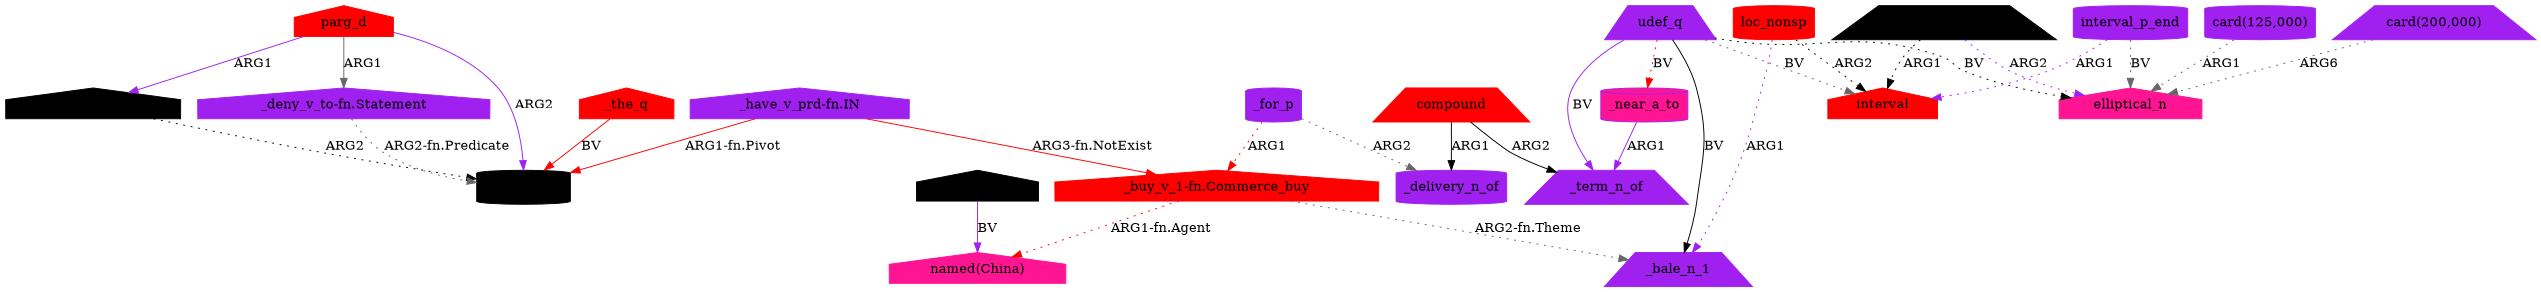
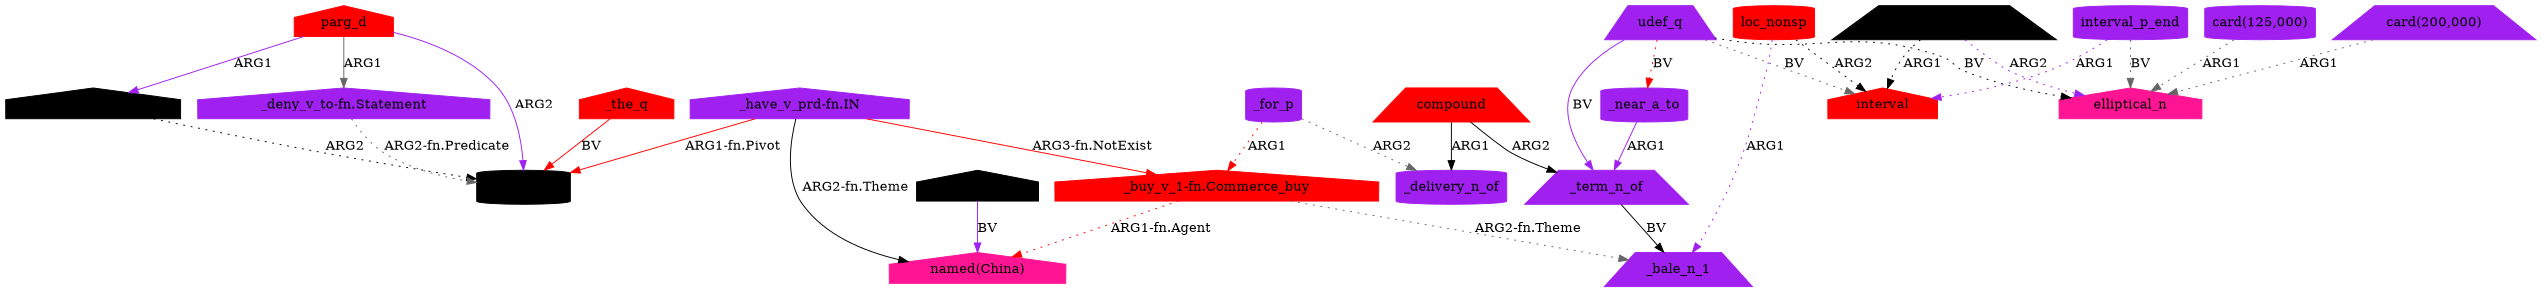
(2319, 64) -> (2319, 64)
(1644, 105) -> (1644, 105)
(1704, 139) -> (1639, 225)
none -> (811, 214)
